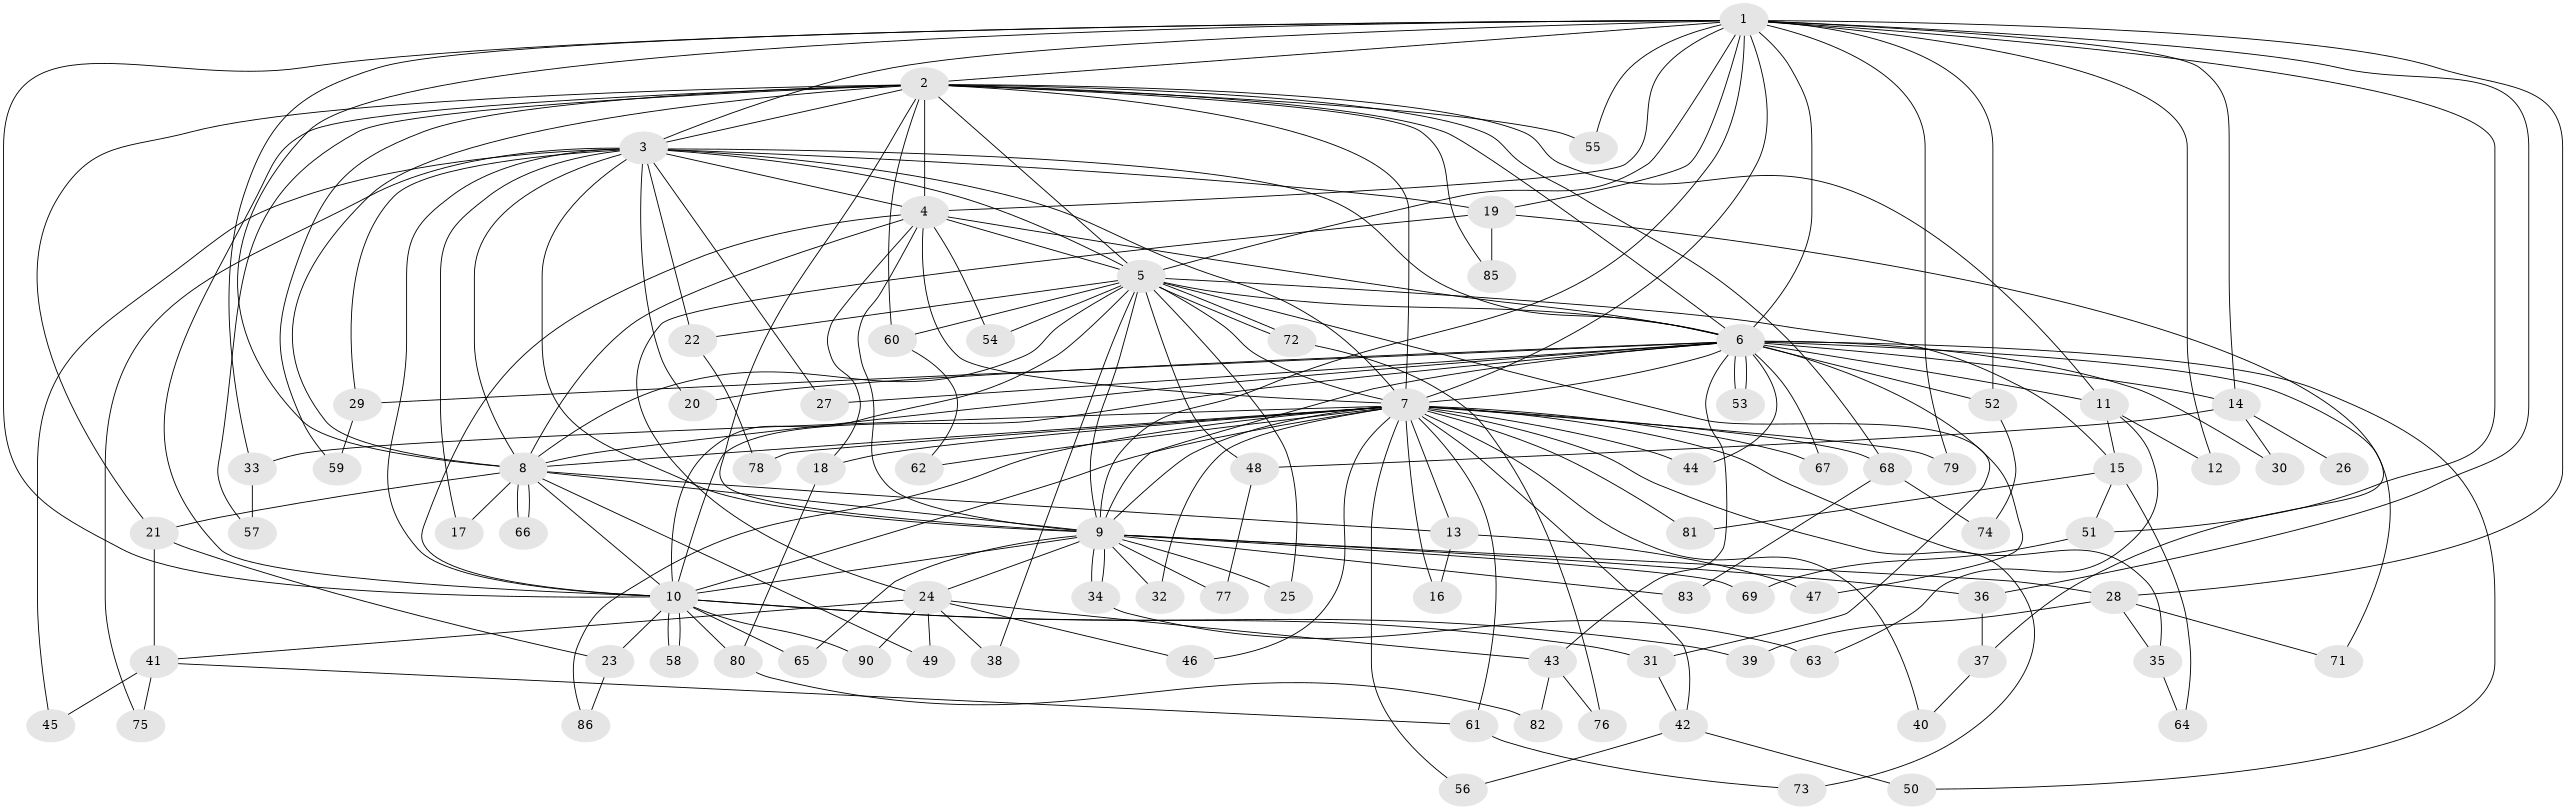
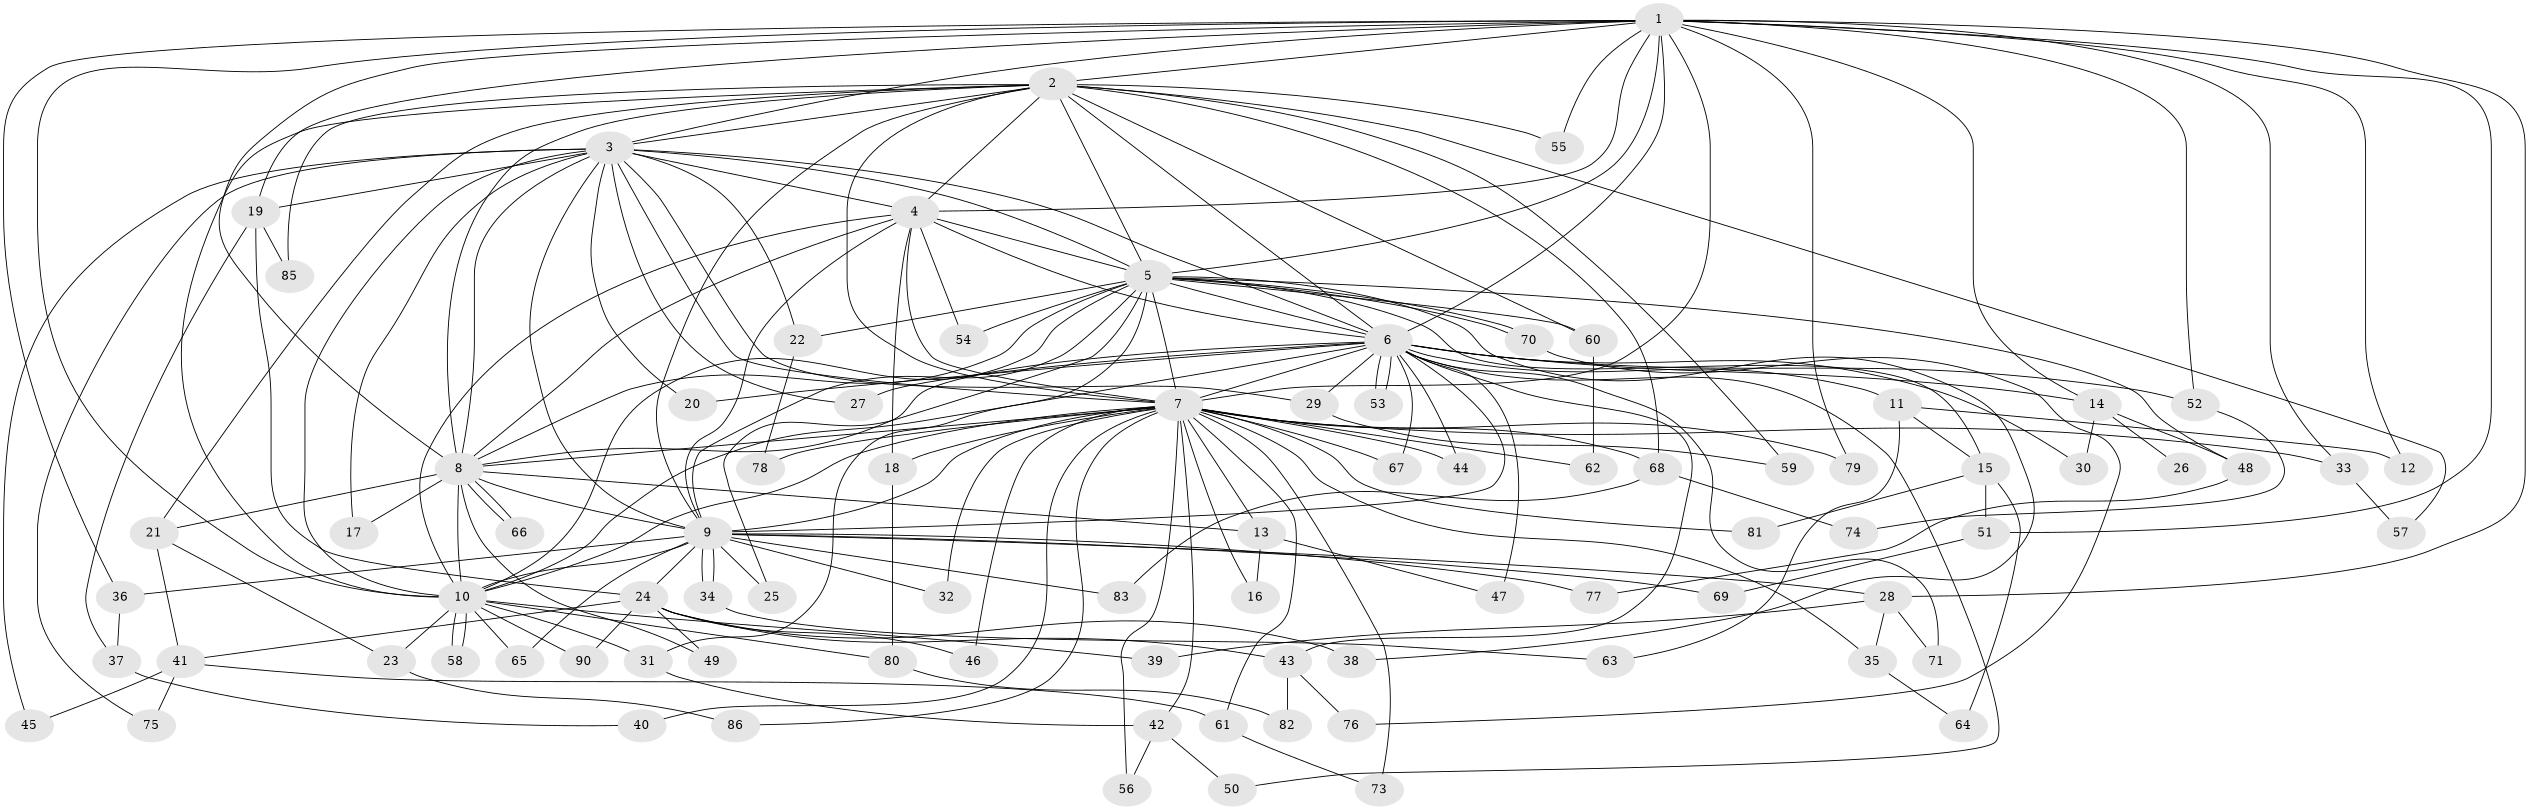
(1554, 160) -> none
(1462, 326) -> none
(1292, 341) -> (1529, 341)
